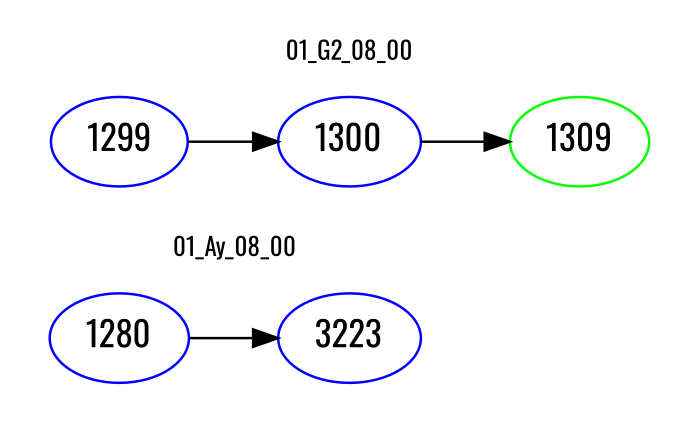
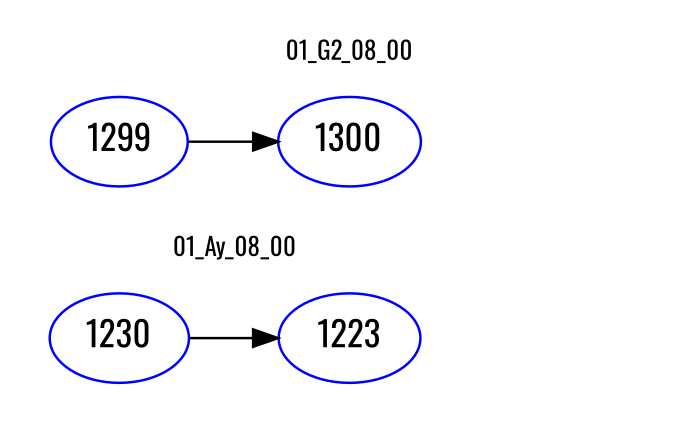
(580, 142) -> none
(119, 338) -> (119, 338)
(350, 338) -> (350, 338)
